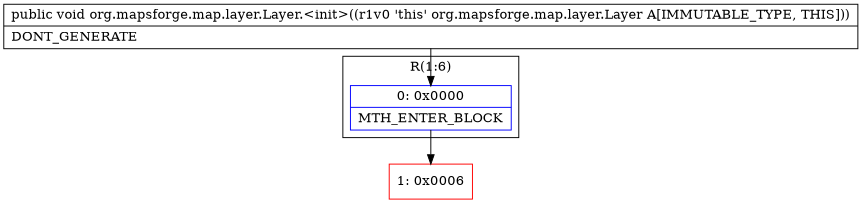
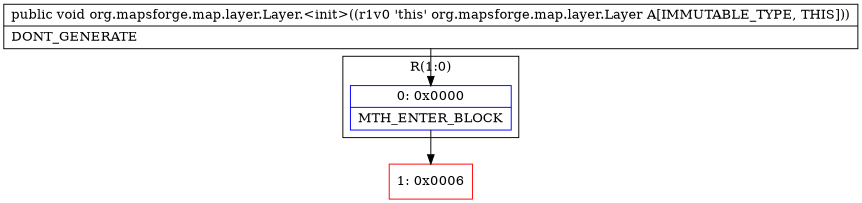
(431, 67) -> (431, 67)
